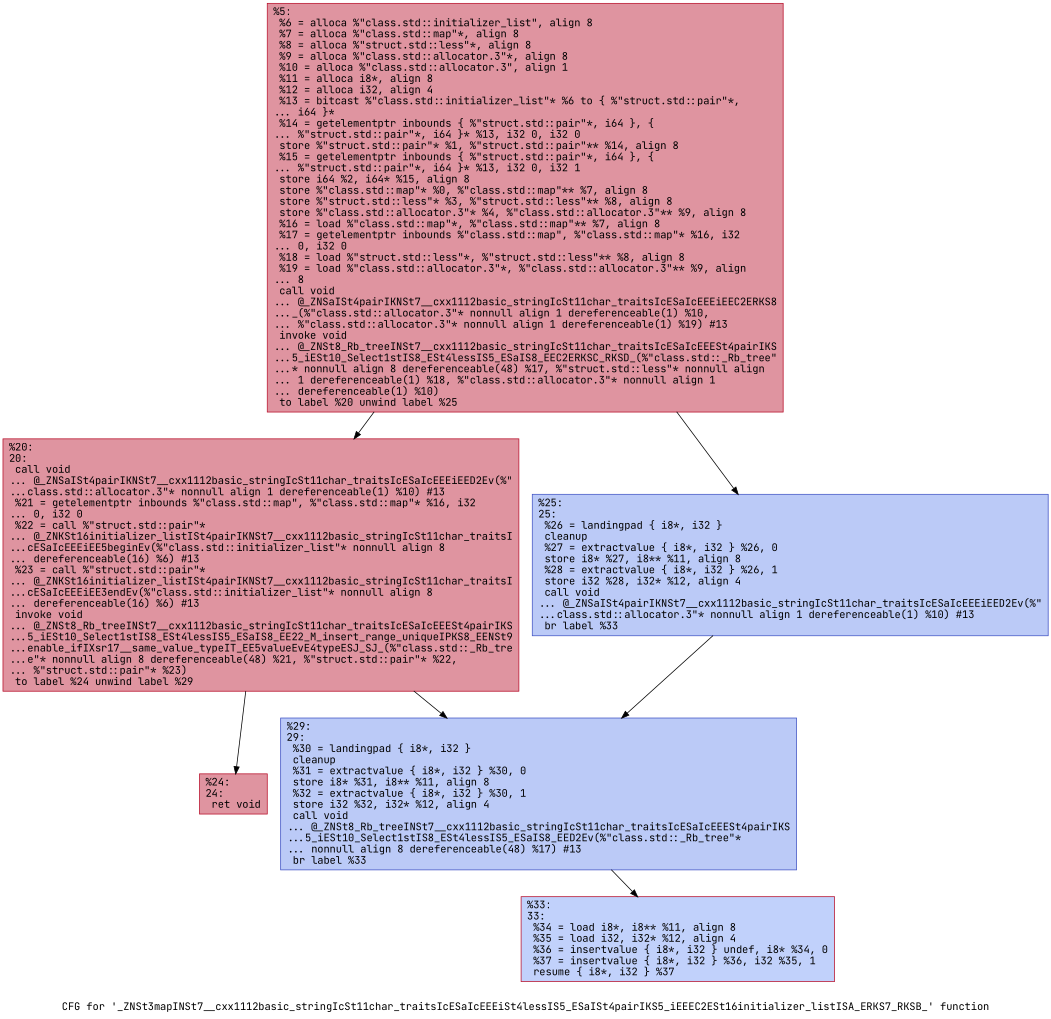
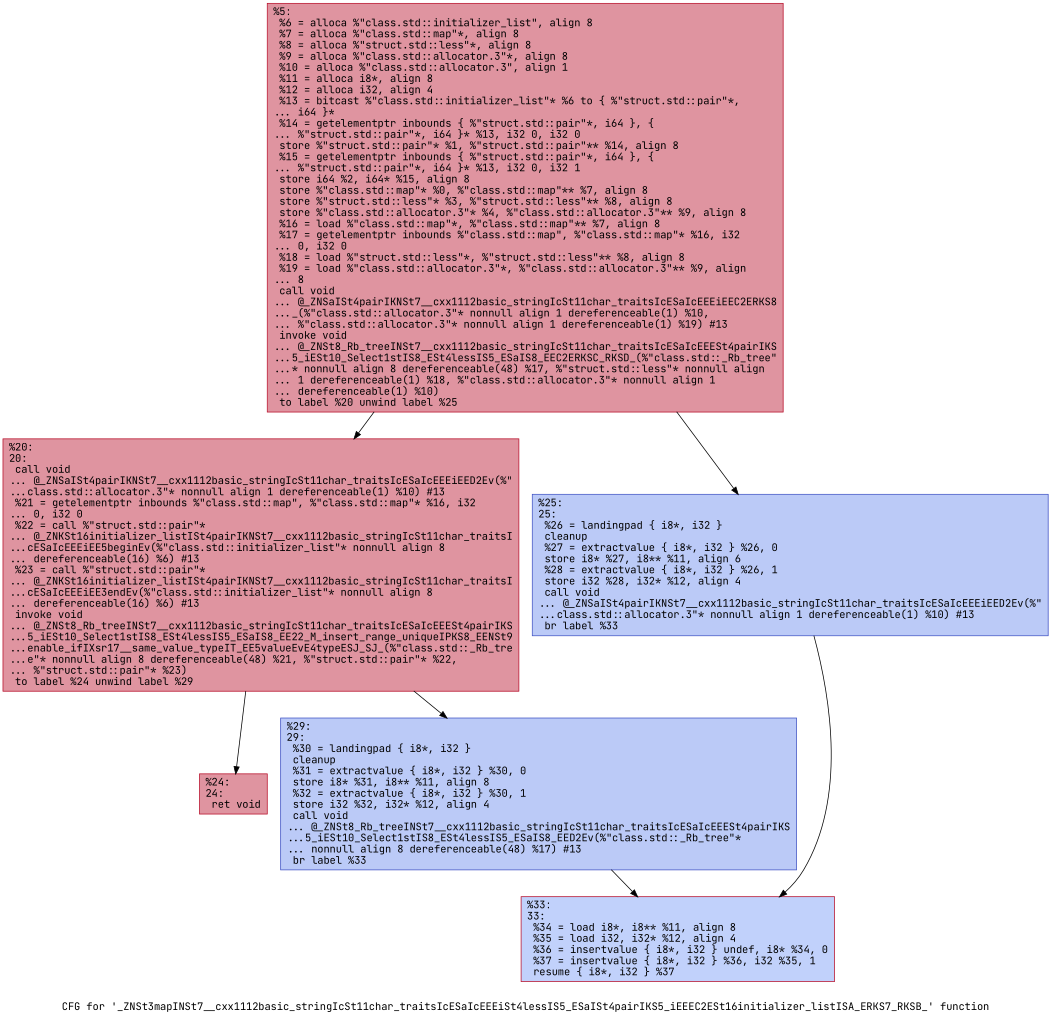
(640, 559) -> (640, 559)
(670, 674) -> (831, 769)
